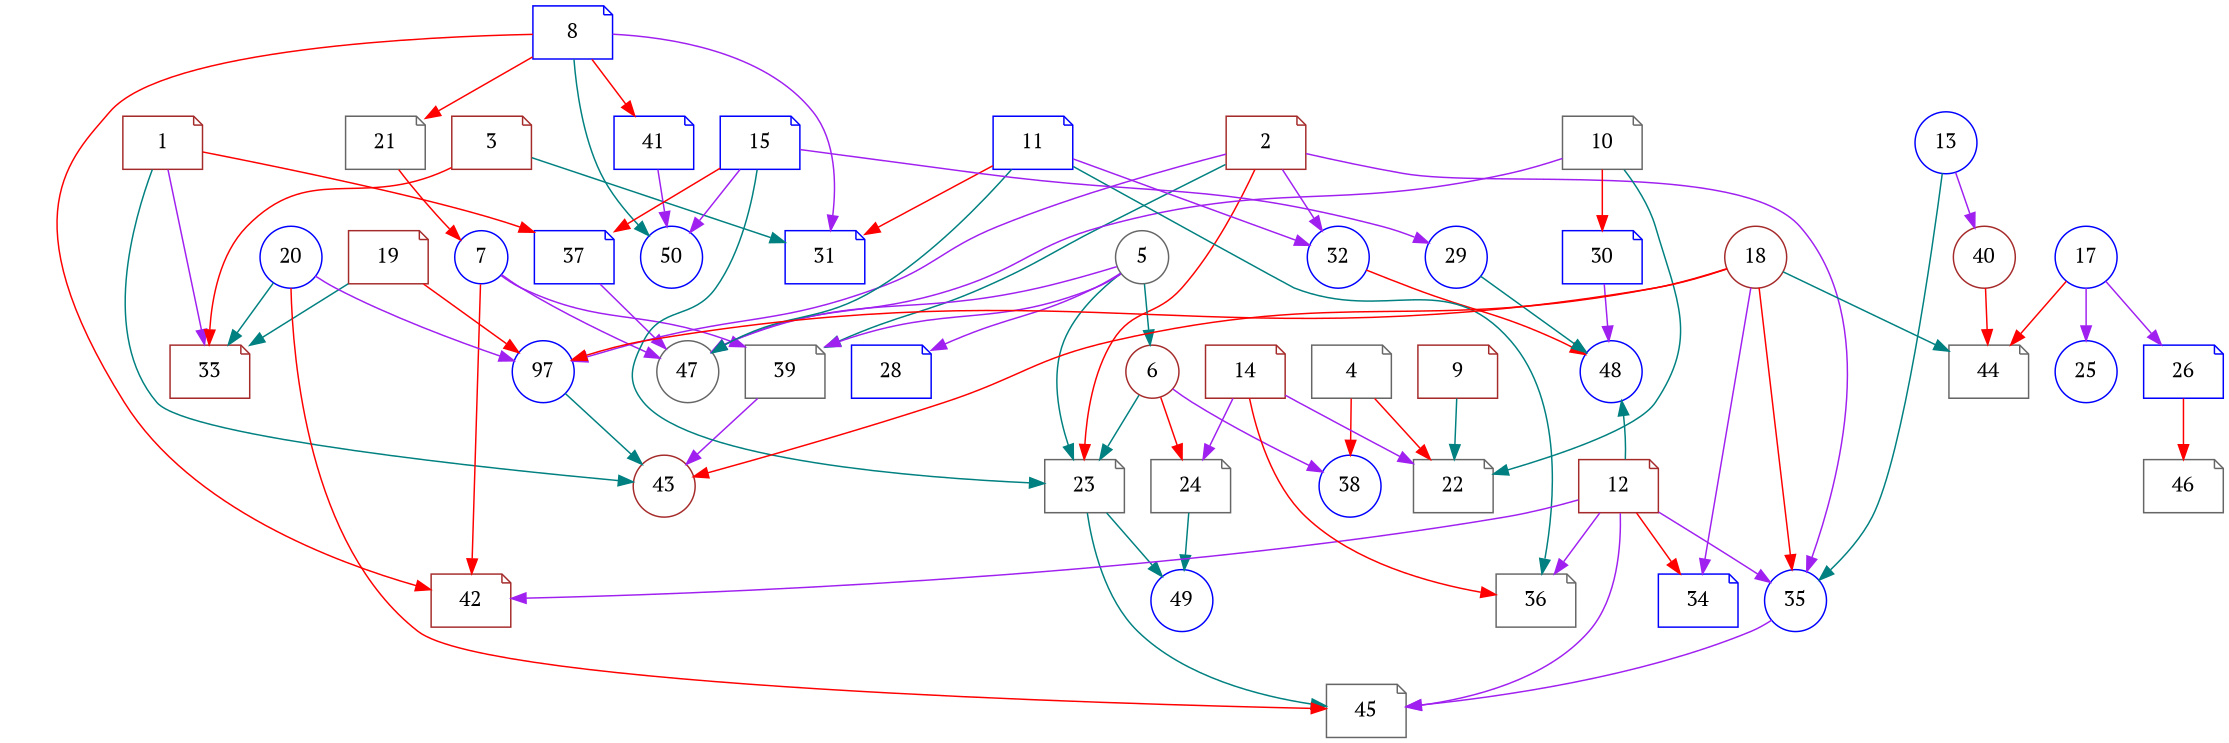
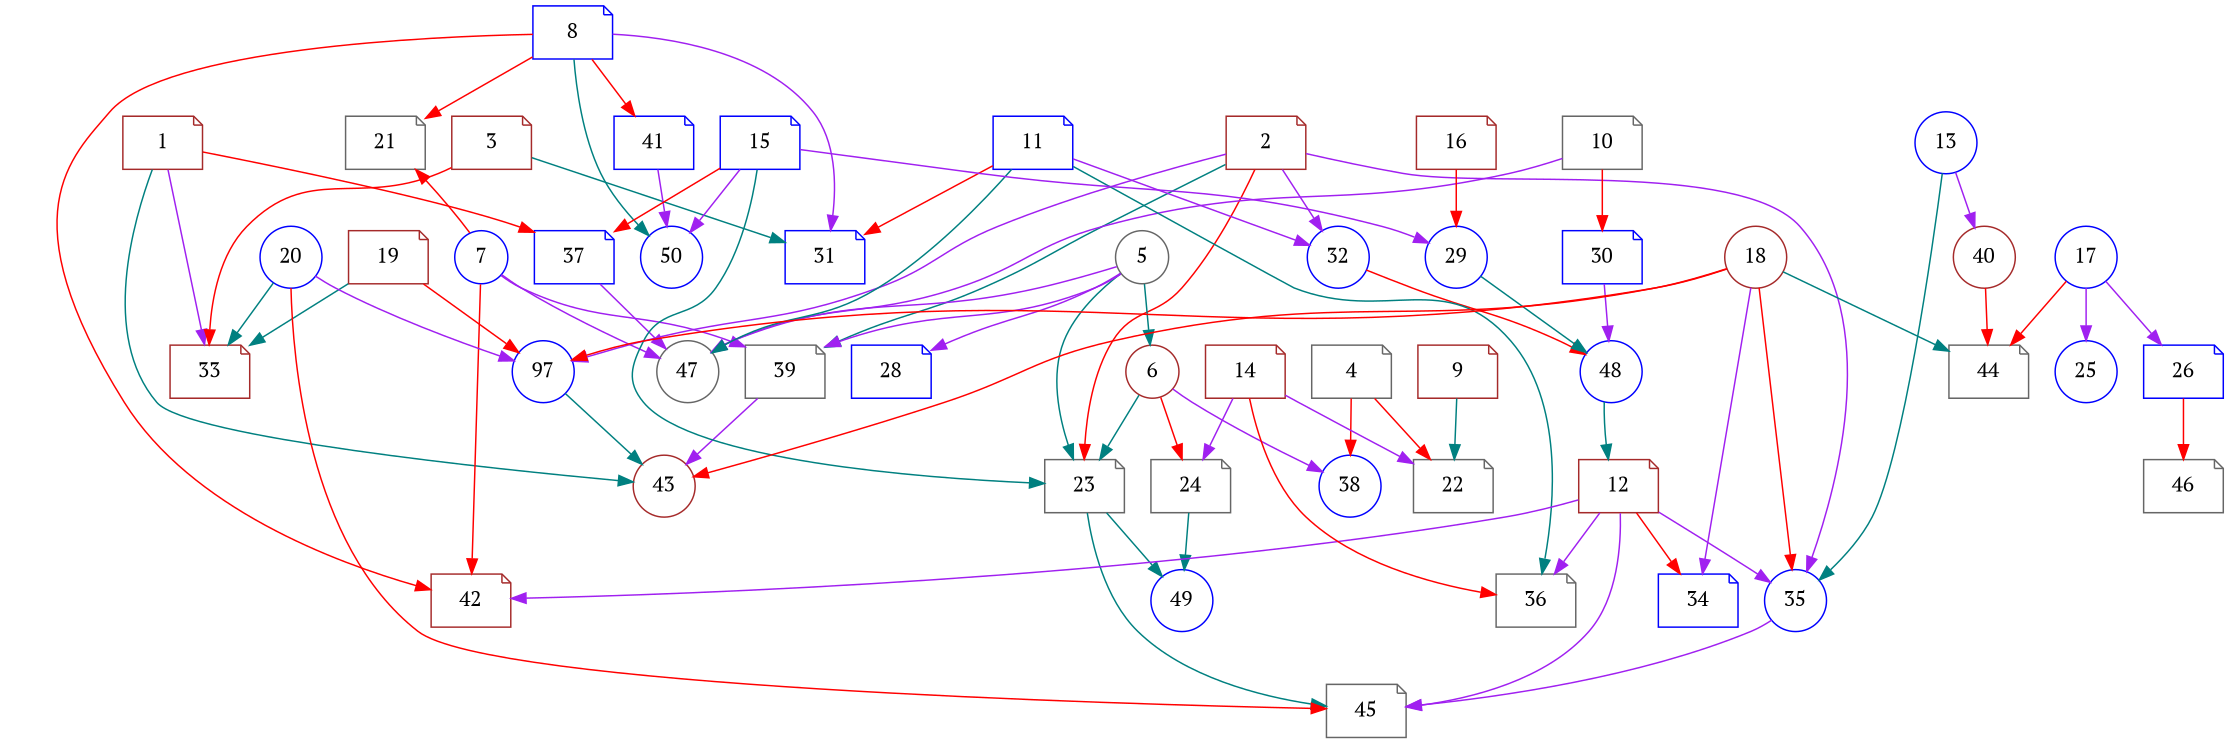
none -> (1456, 143)
(434, 212) -> (438, 194)
(1675, 364) -> none
(1625, 437) -> (1605, 423)
